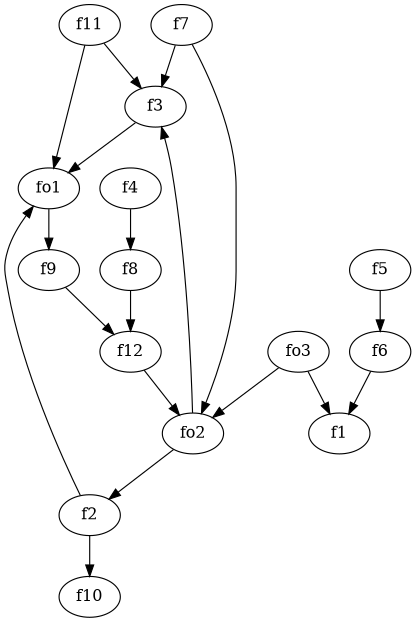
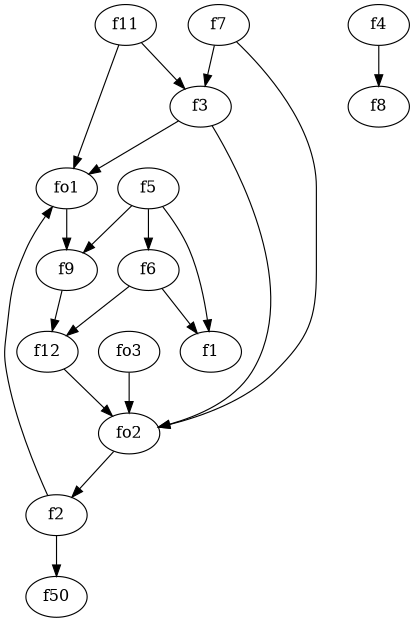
none -> (112, 225)
(185, 275) -> (270, 294)
(131, 305) -> (103, 307)
(316, 388) -> (193, 260)
(90, 597) -> (57, 597)
